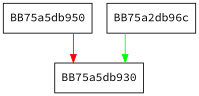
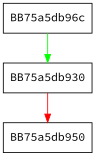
(151, 18) -> (48, 18)
(73, 44) -> (48, 104)
